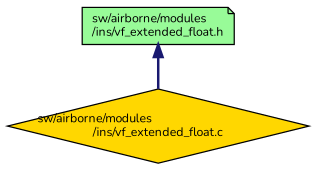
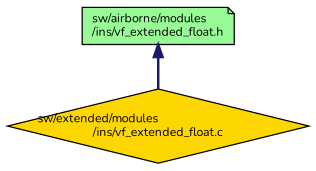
(158, 126) -> (158, 126)
